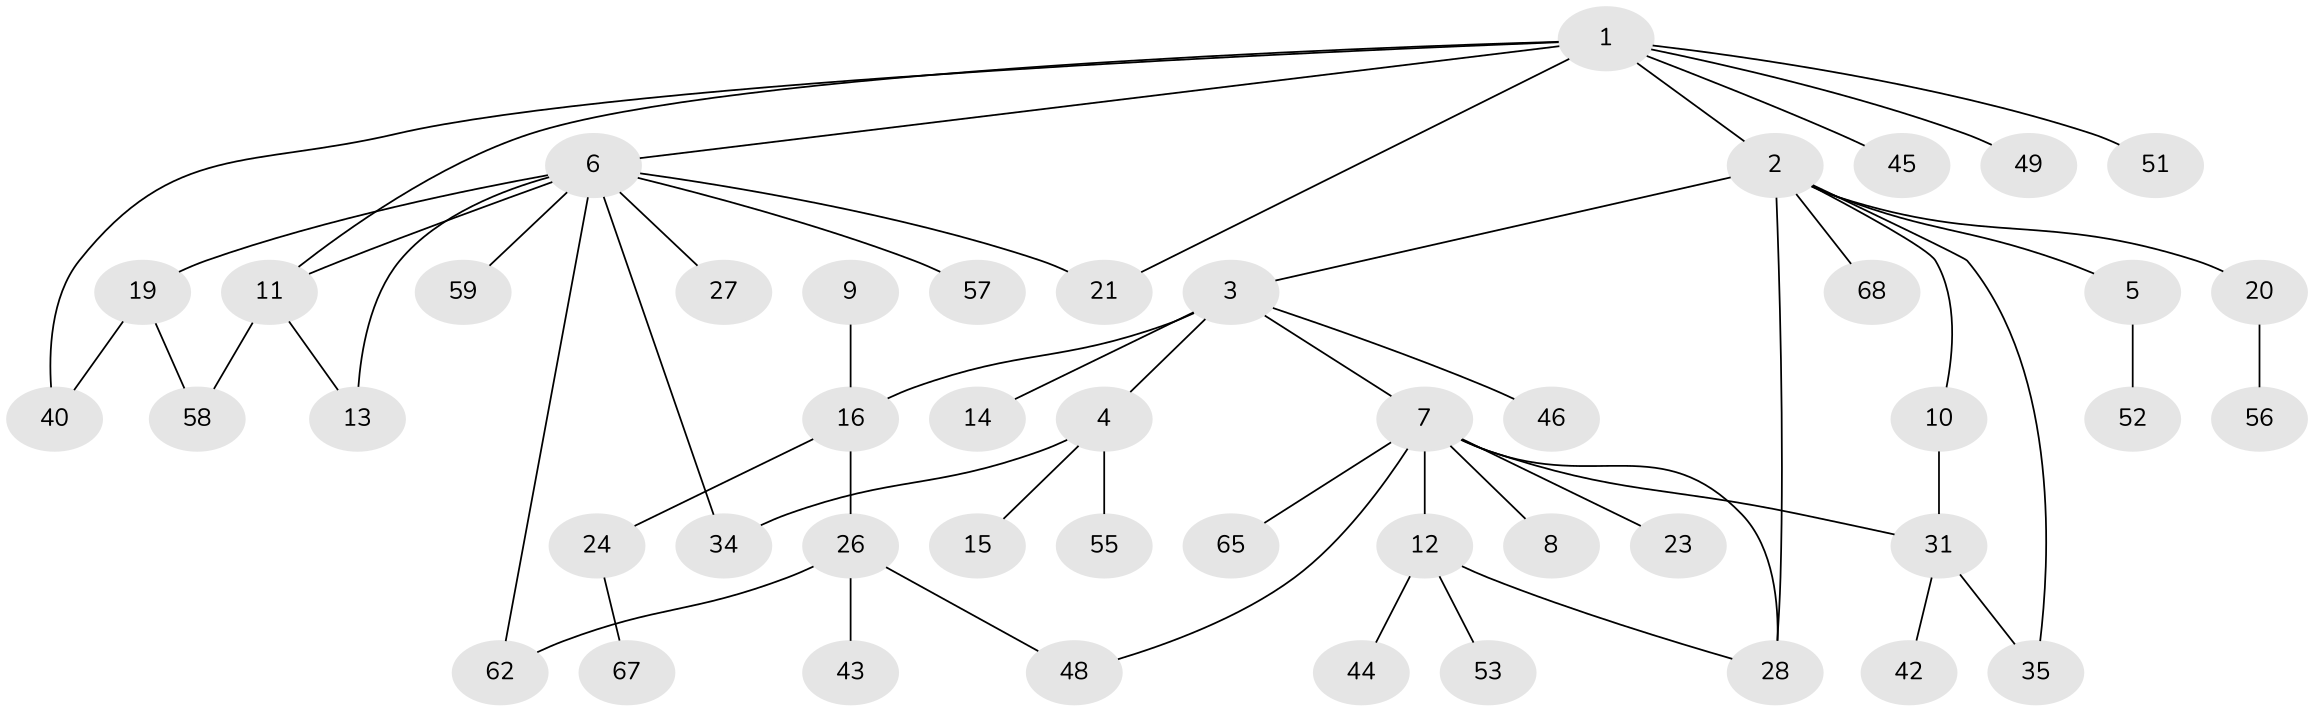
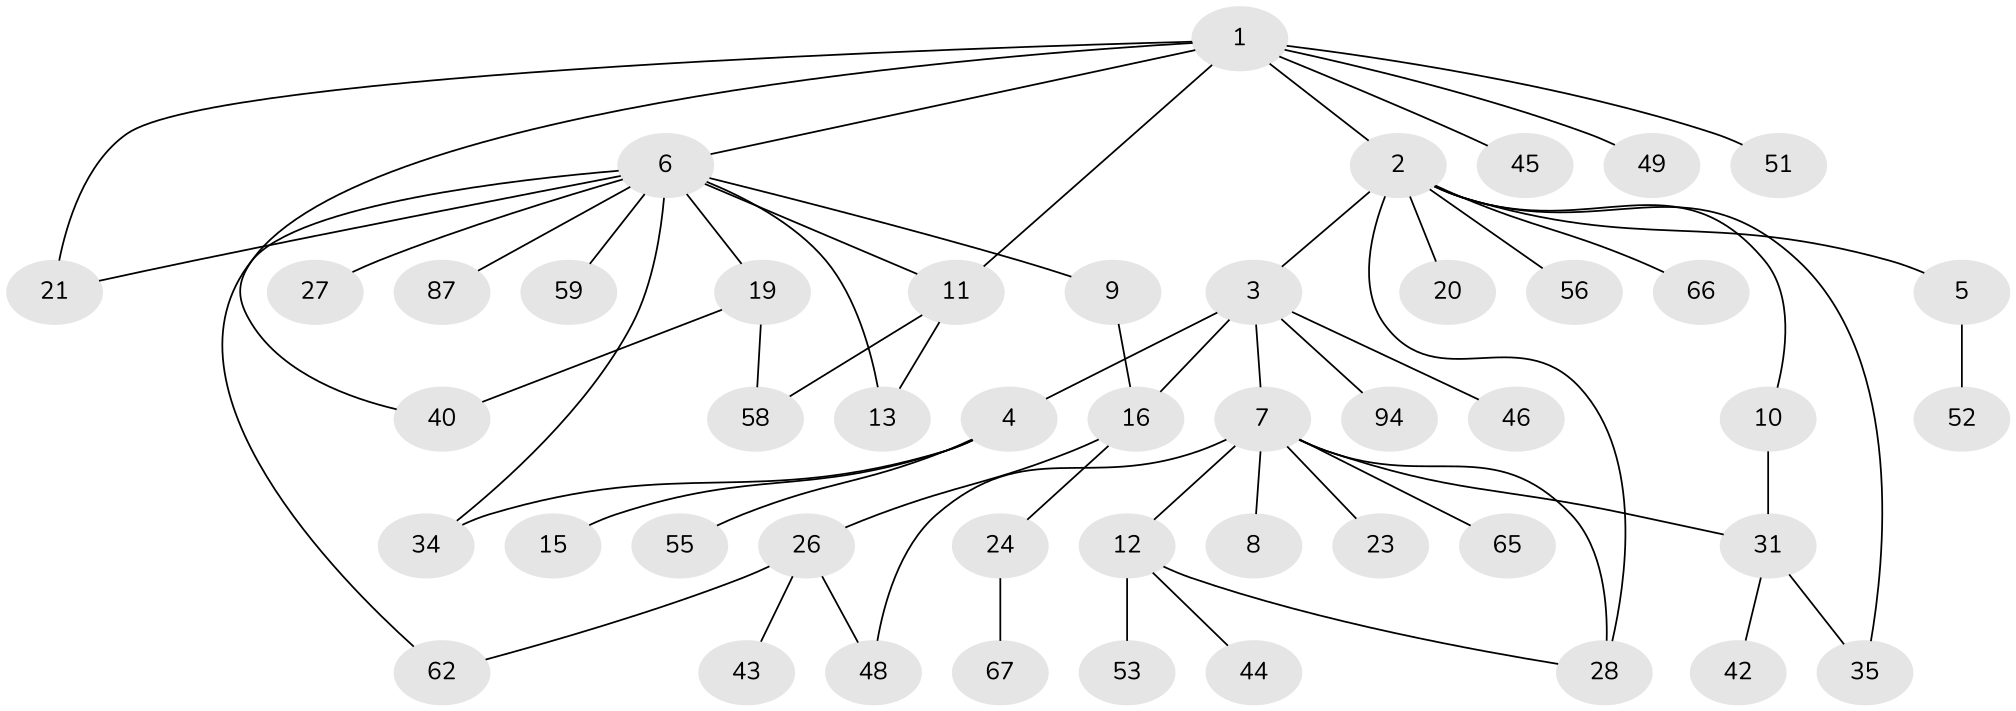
none -> (891, 225)
(977, 292) -> (442, 292)
(1872, 292) -> (1701, 292)
(2260, 356) -> (1486, 229)
(977, 419) -> (1390, 419)
